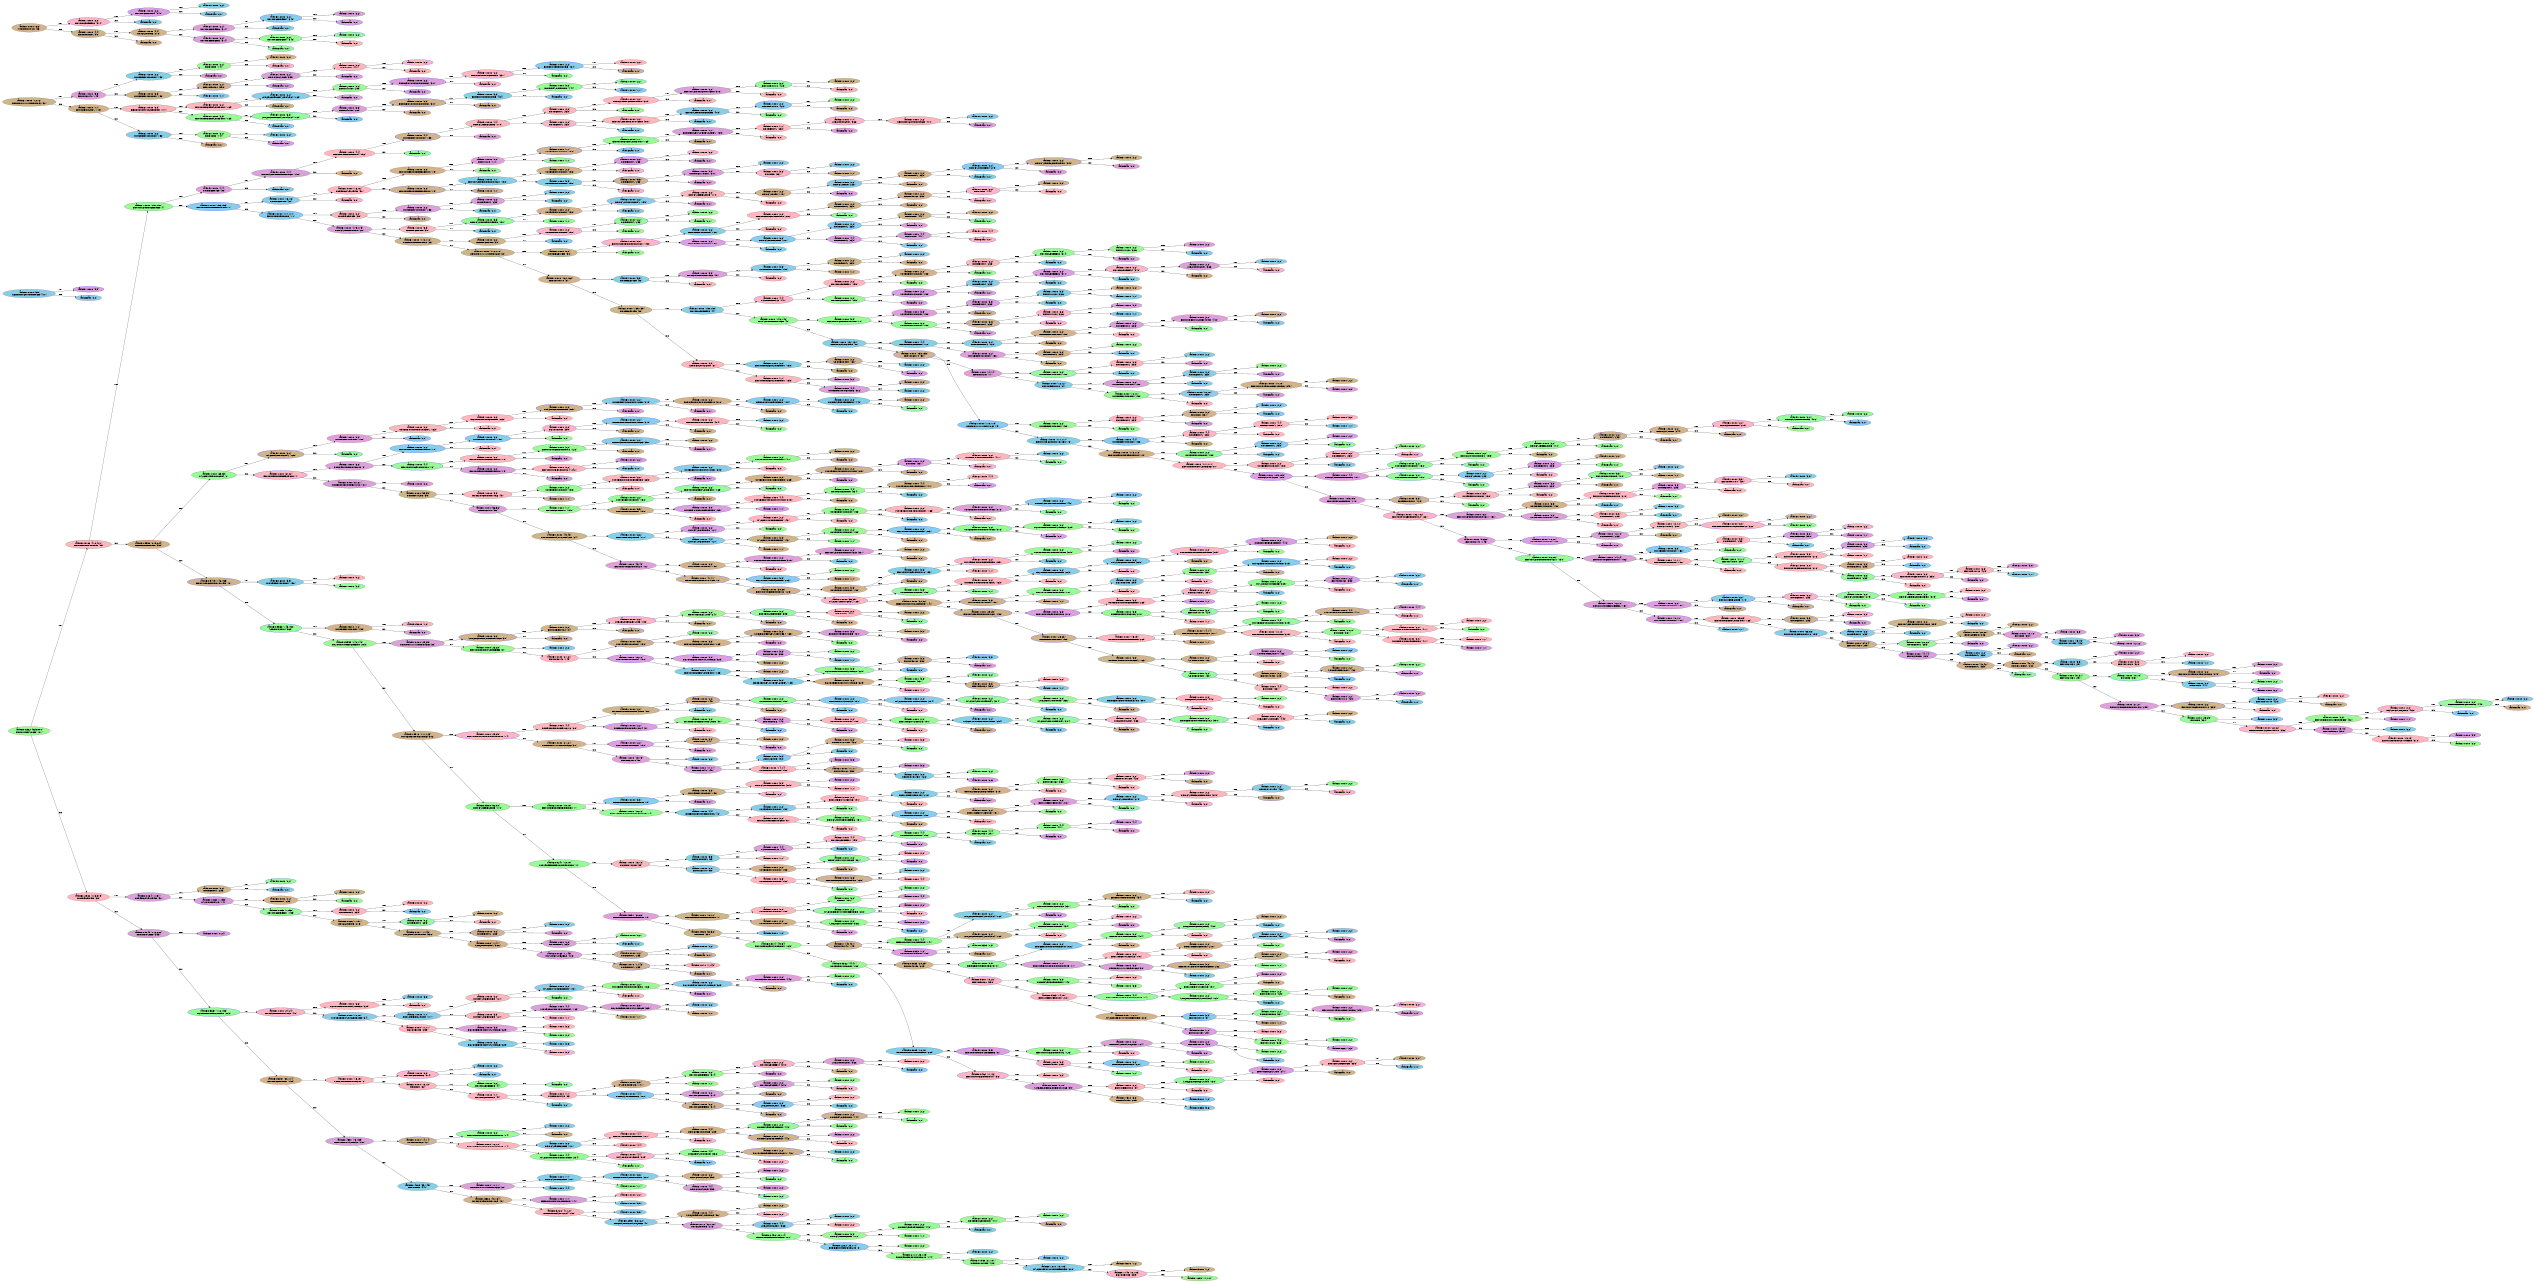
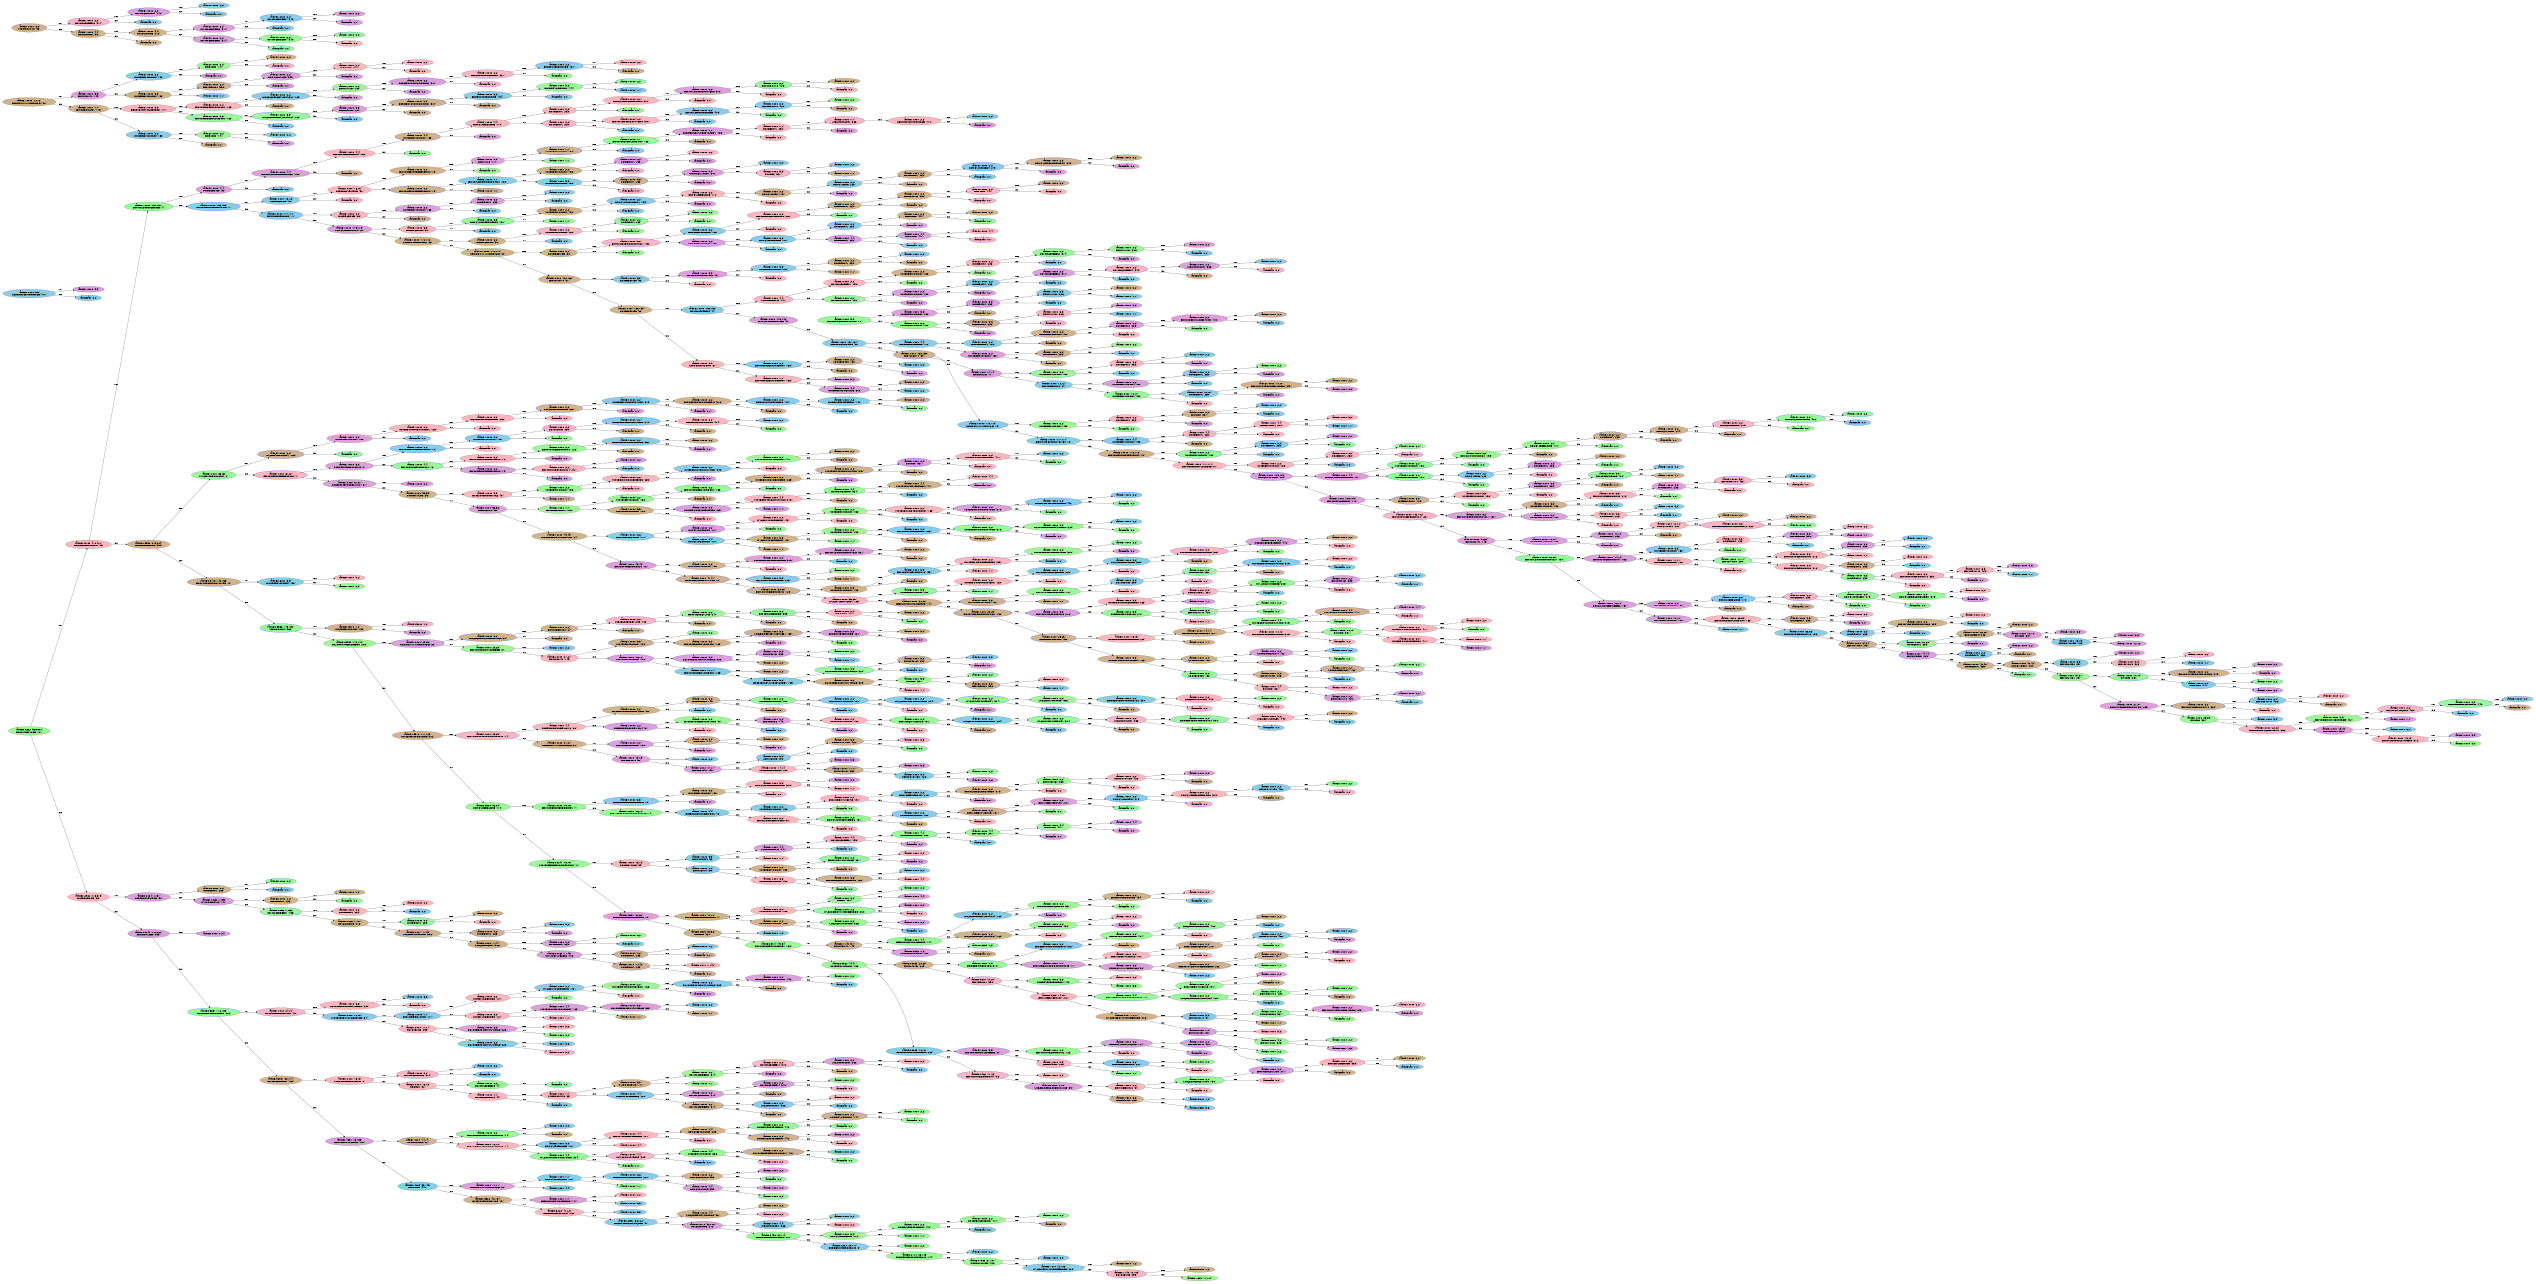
(773, 320) -> (773, 320)
(807, 320) -> none
(1163, 635) -> (1163, 635)
(739, 913) -> (744, 916)
(418, 1141) -> (418, 1141)
